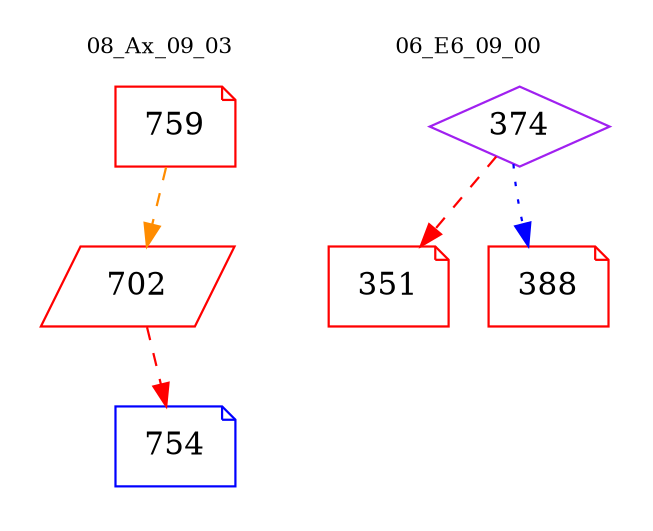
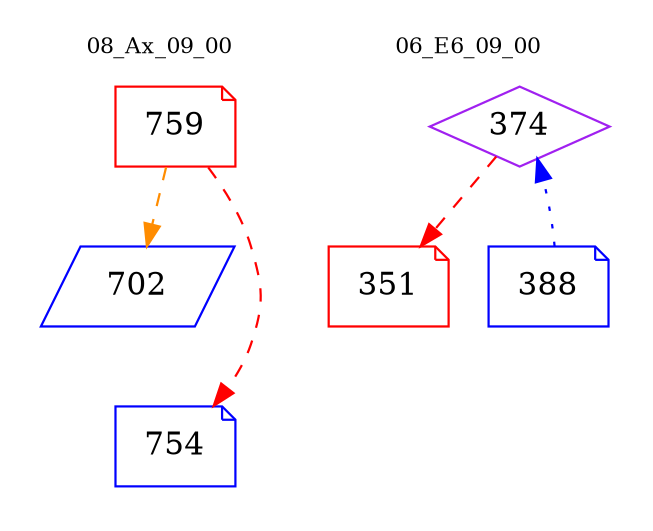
(160, 48) -> (160, 48)
(517, 194) -> (550, 213)
(138, 286) -> (138, 286)
(549, 286) -> (549, 286)
(154, 356) -> (258, 275)
